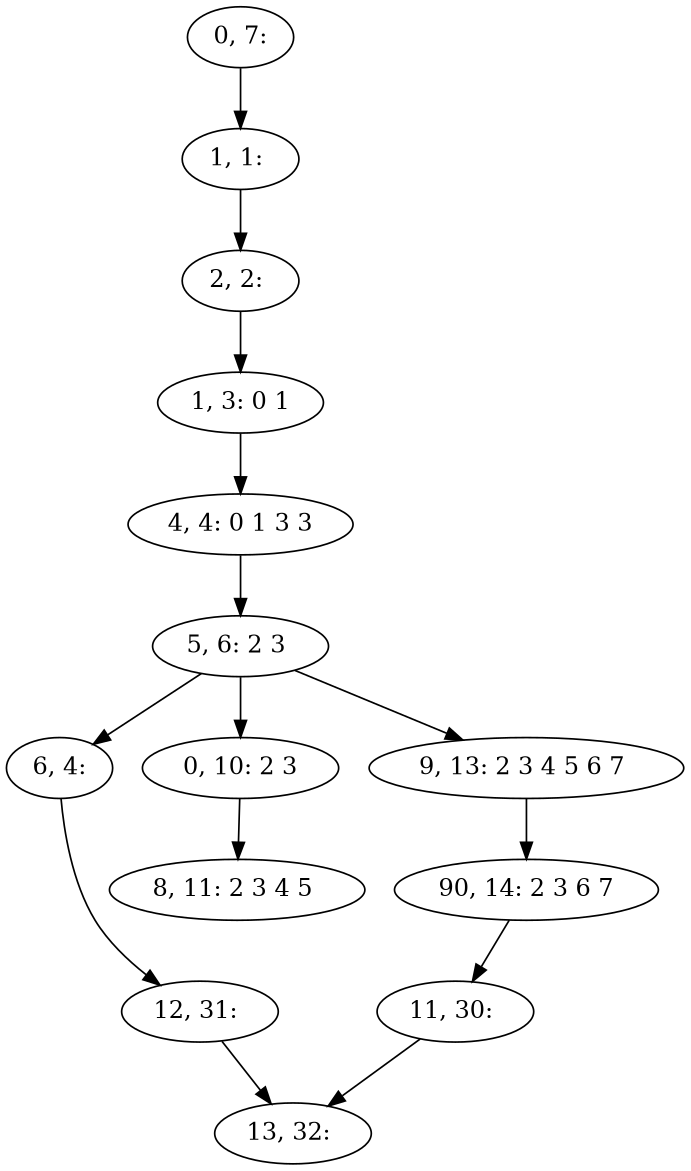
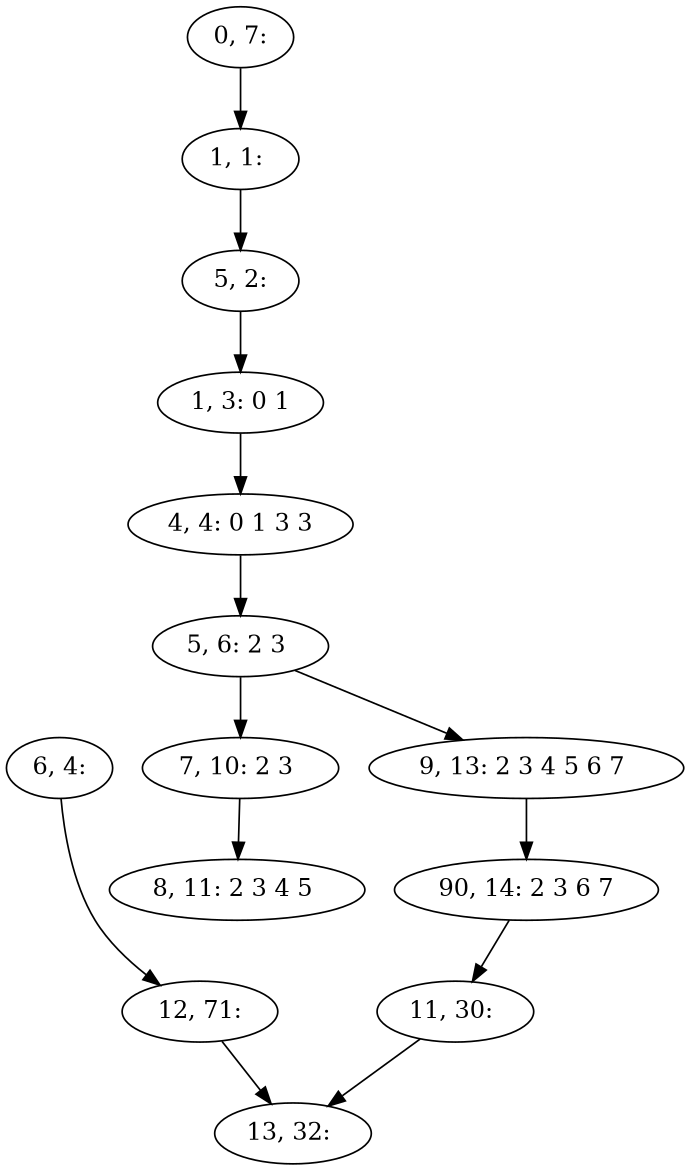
(241, 281) -> (241, 281)
(155, 704) -> none
(241, 768) -> (241, 768)
(200, 1012) -> (200, 1012)
